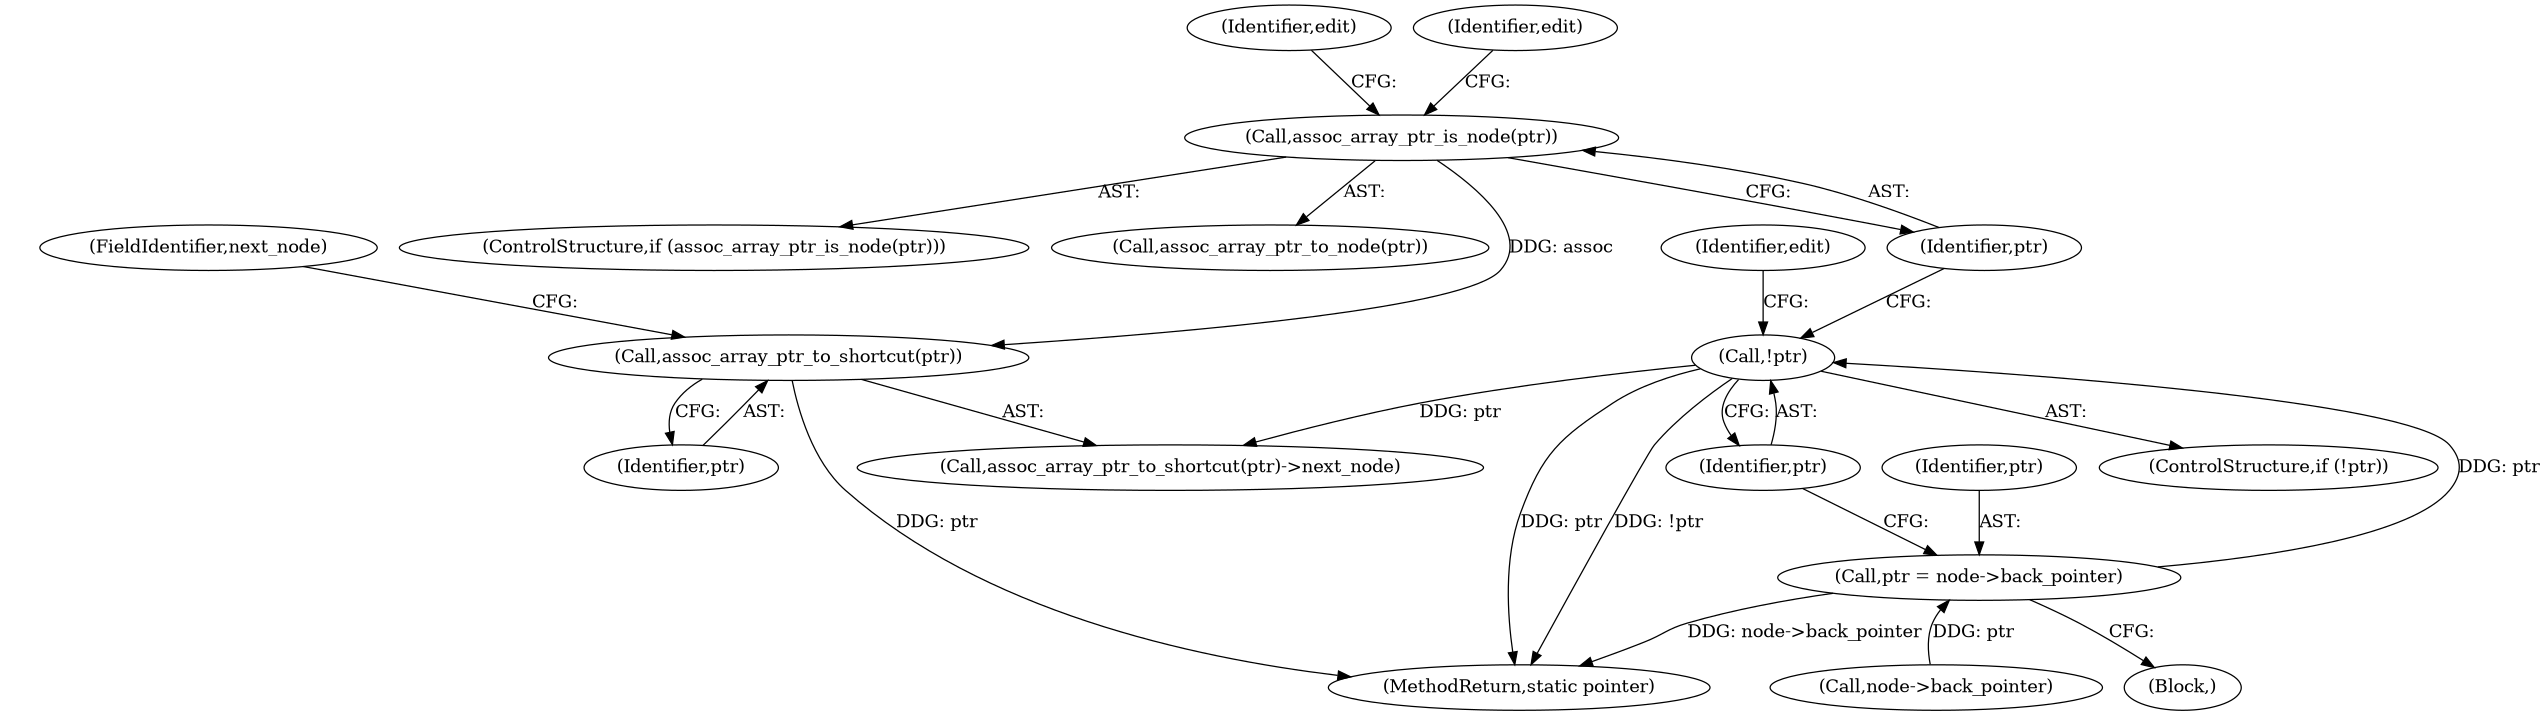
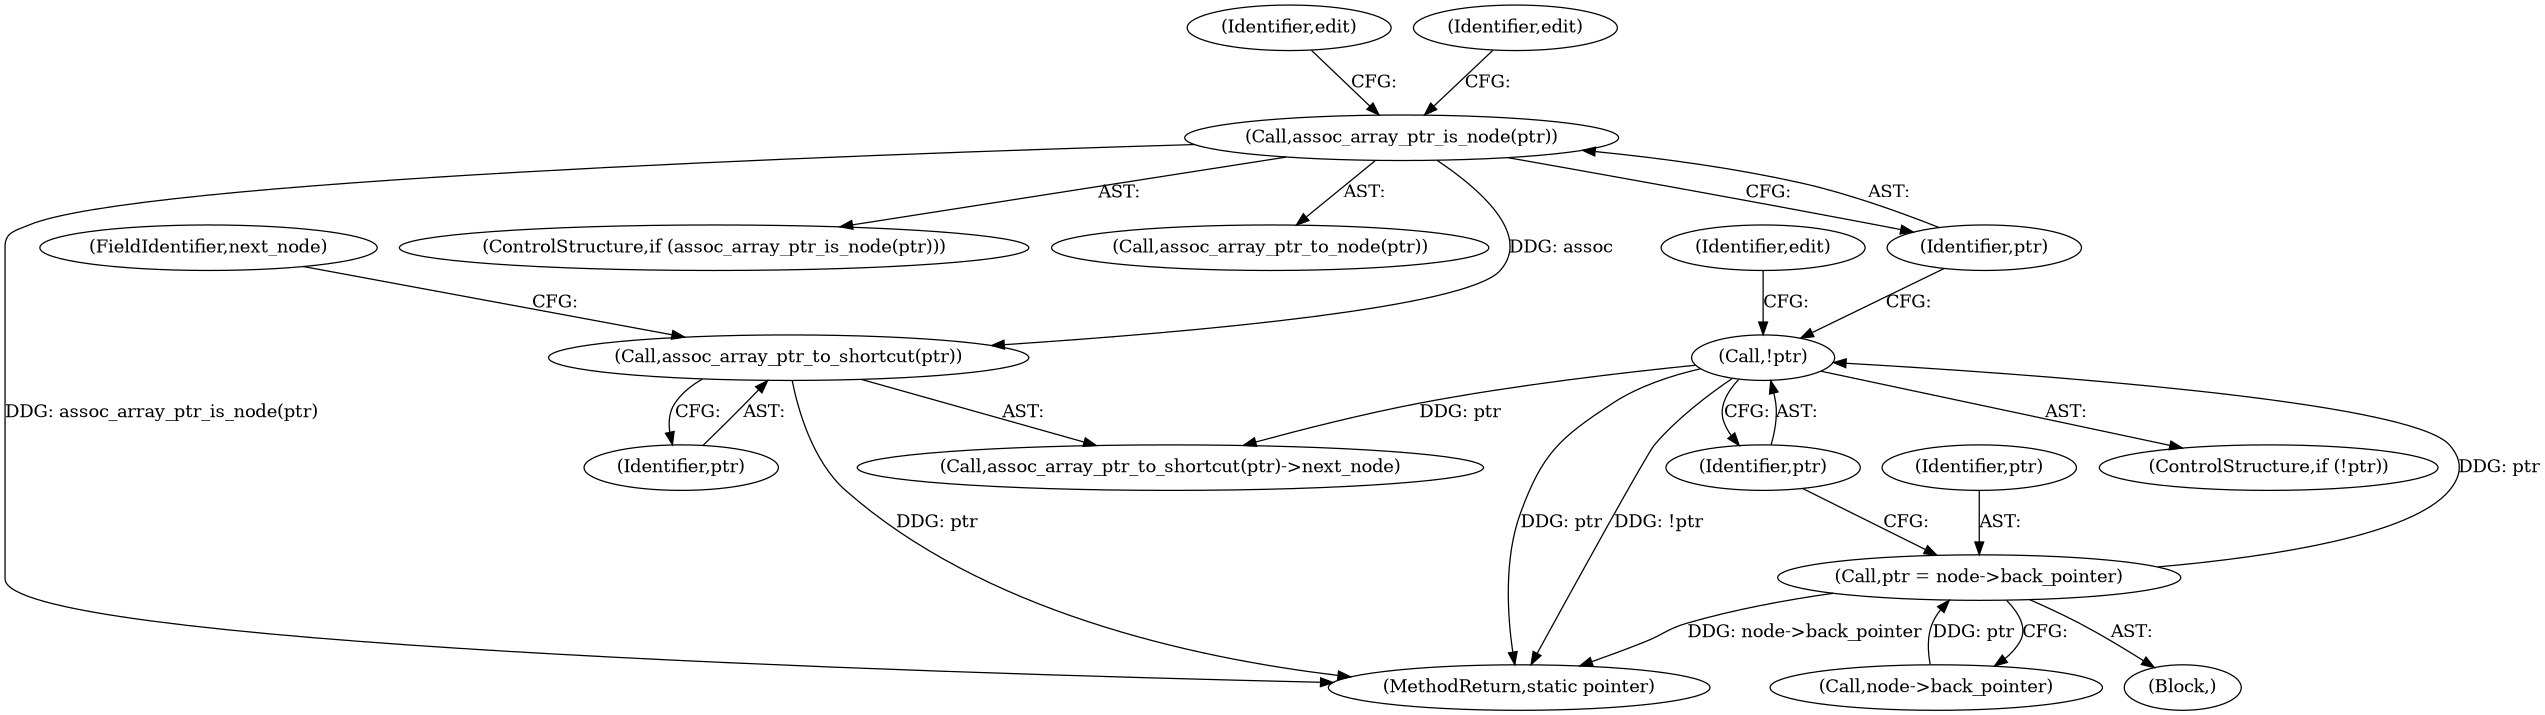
none -> (5, 473)
none -> (2023, 630)
(2135, 633) -> (2135, 633)
